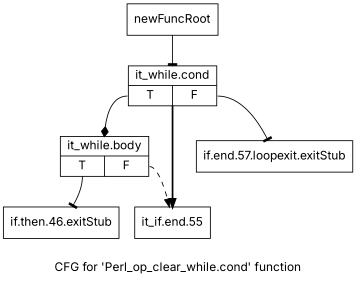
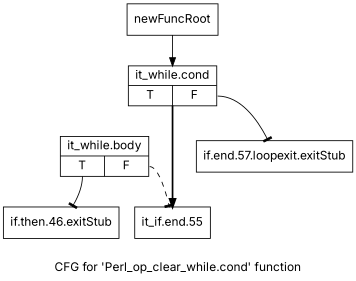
(173, 48) -> (173, 48)
(111, 107) -> none
(161, 181) -> (161, 181)
